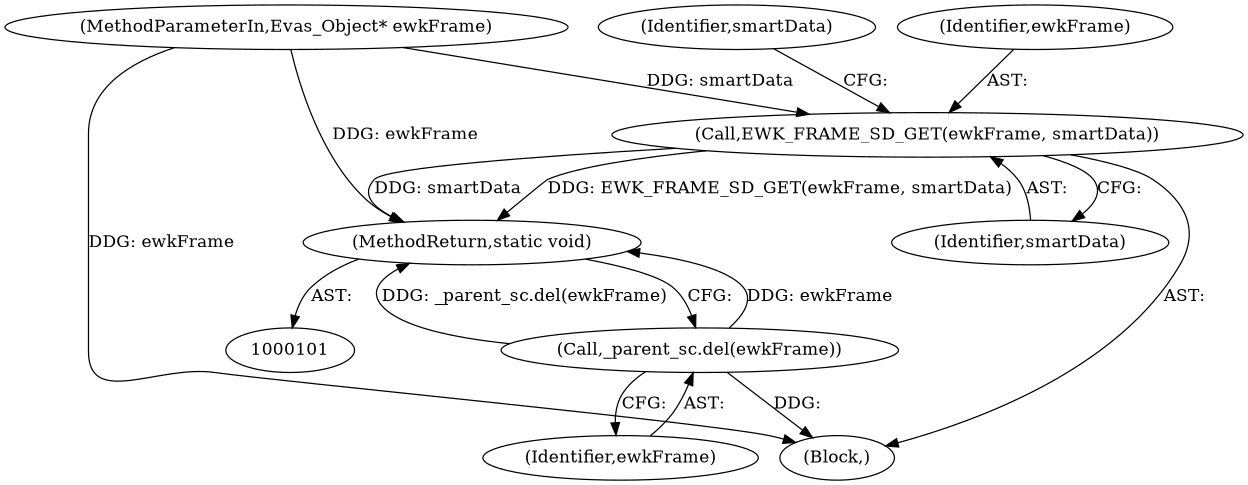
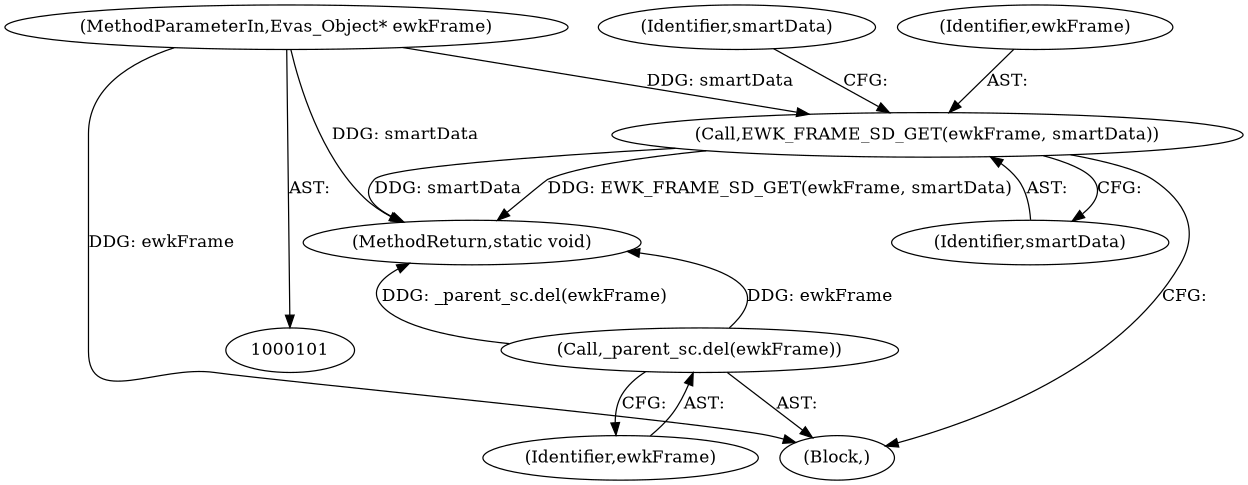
(405, 135) -> (405, 135)
(647, 274) -> none
(320, 280) -> (288, 183)
(1187, 296) -> (1187, 296)
(800, 404) -> (800, 404)
